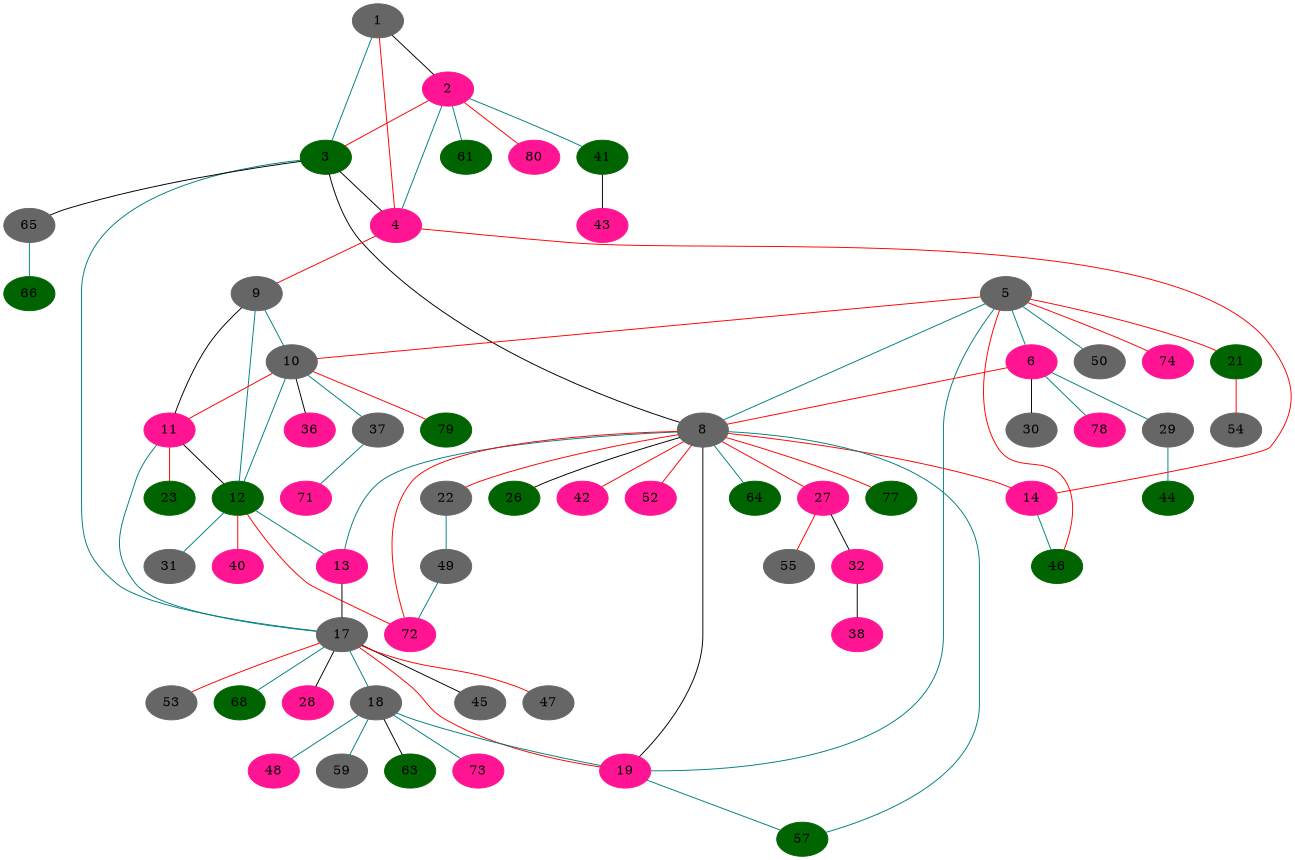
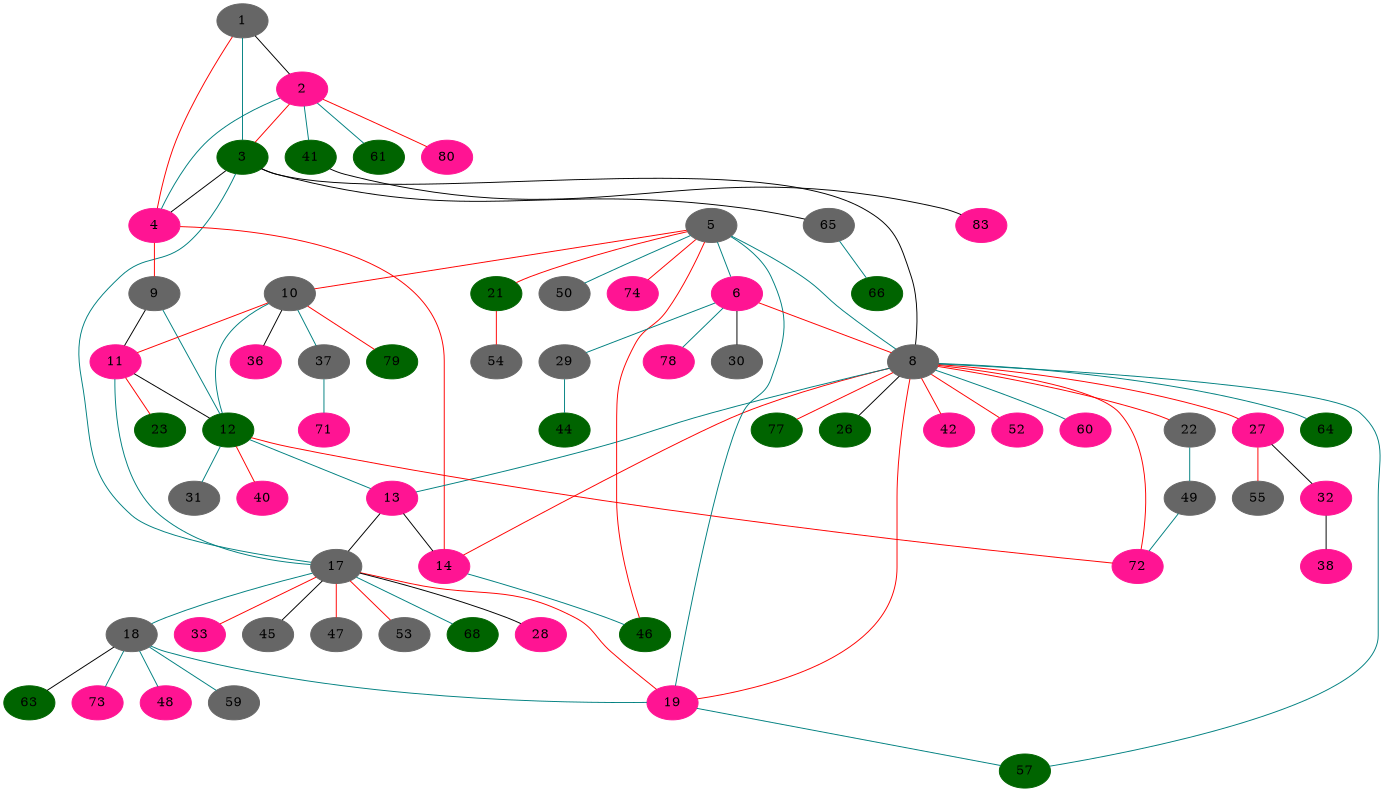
(602, 225) -> (981, 225)
(274, 328) -> none
none -> (1086, 430)
none -> (418, 532)
(703, 611) -> (890, 601)
none -> (200, 635)
